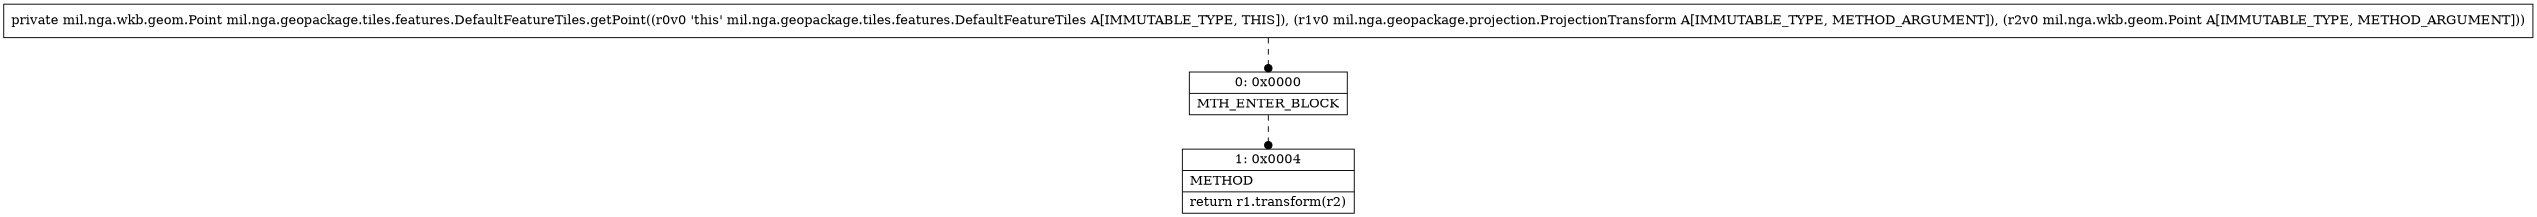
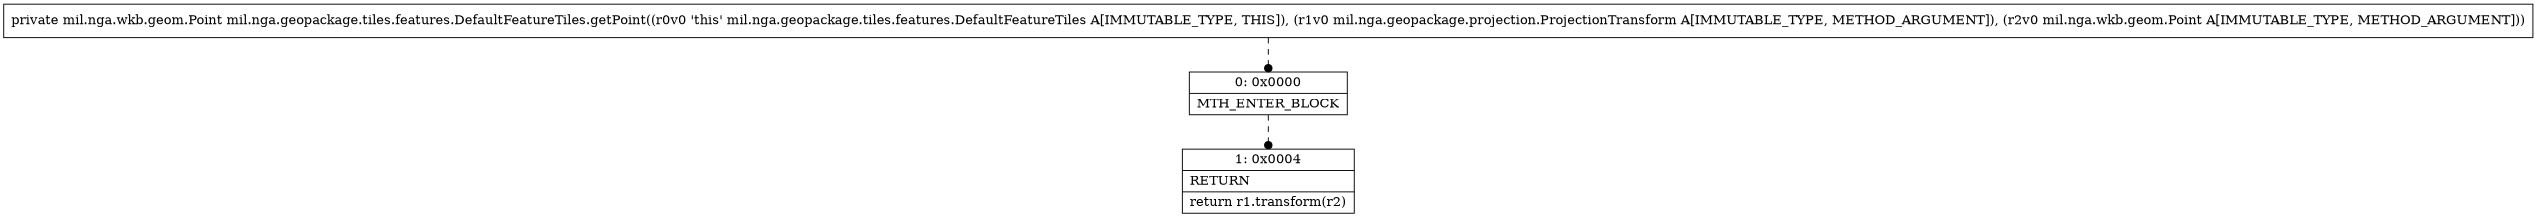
(1222, 181) -> (1220, 181)
